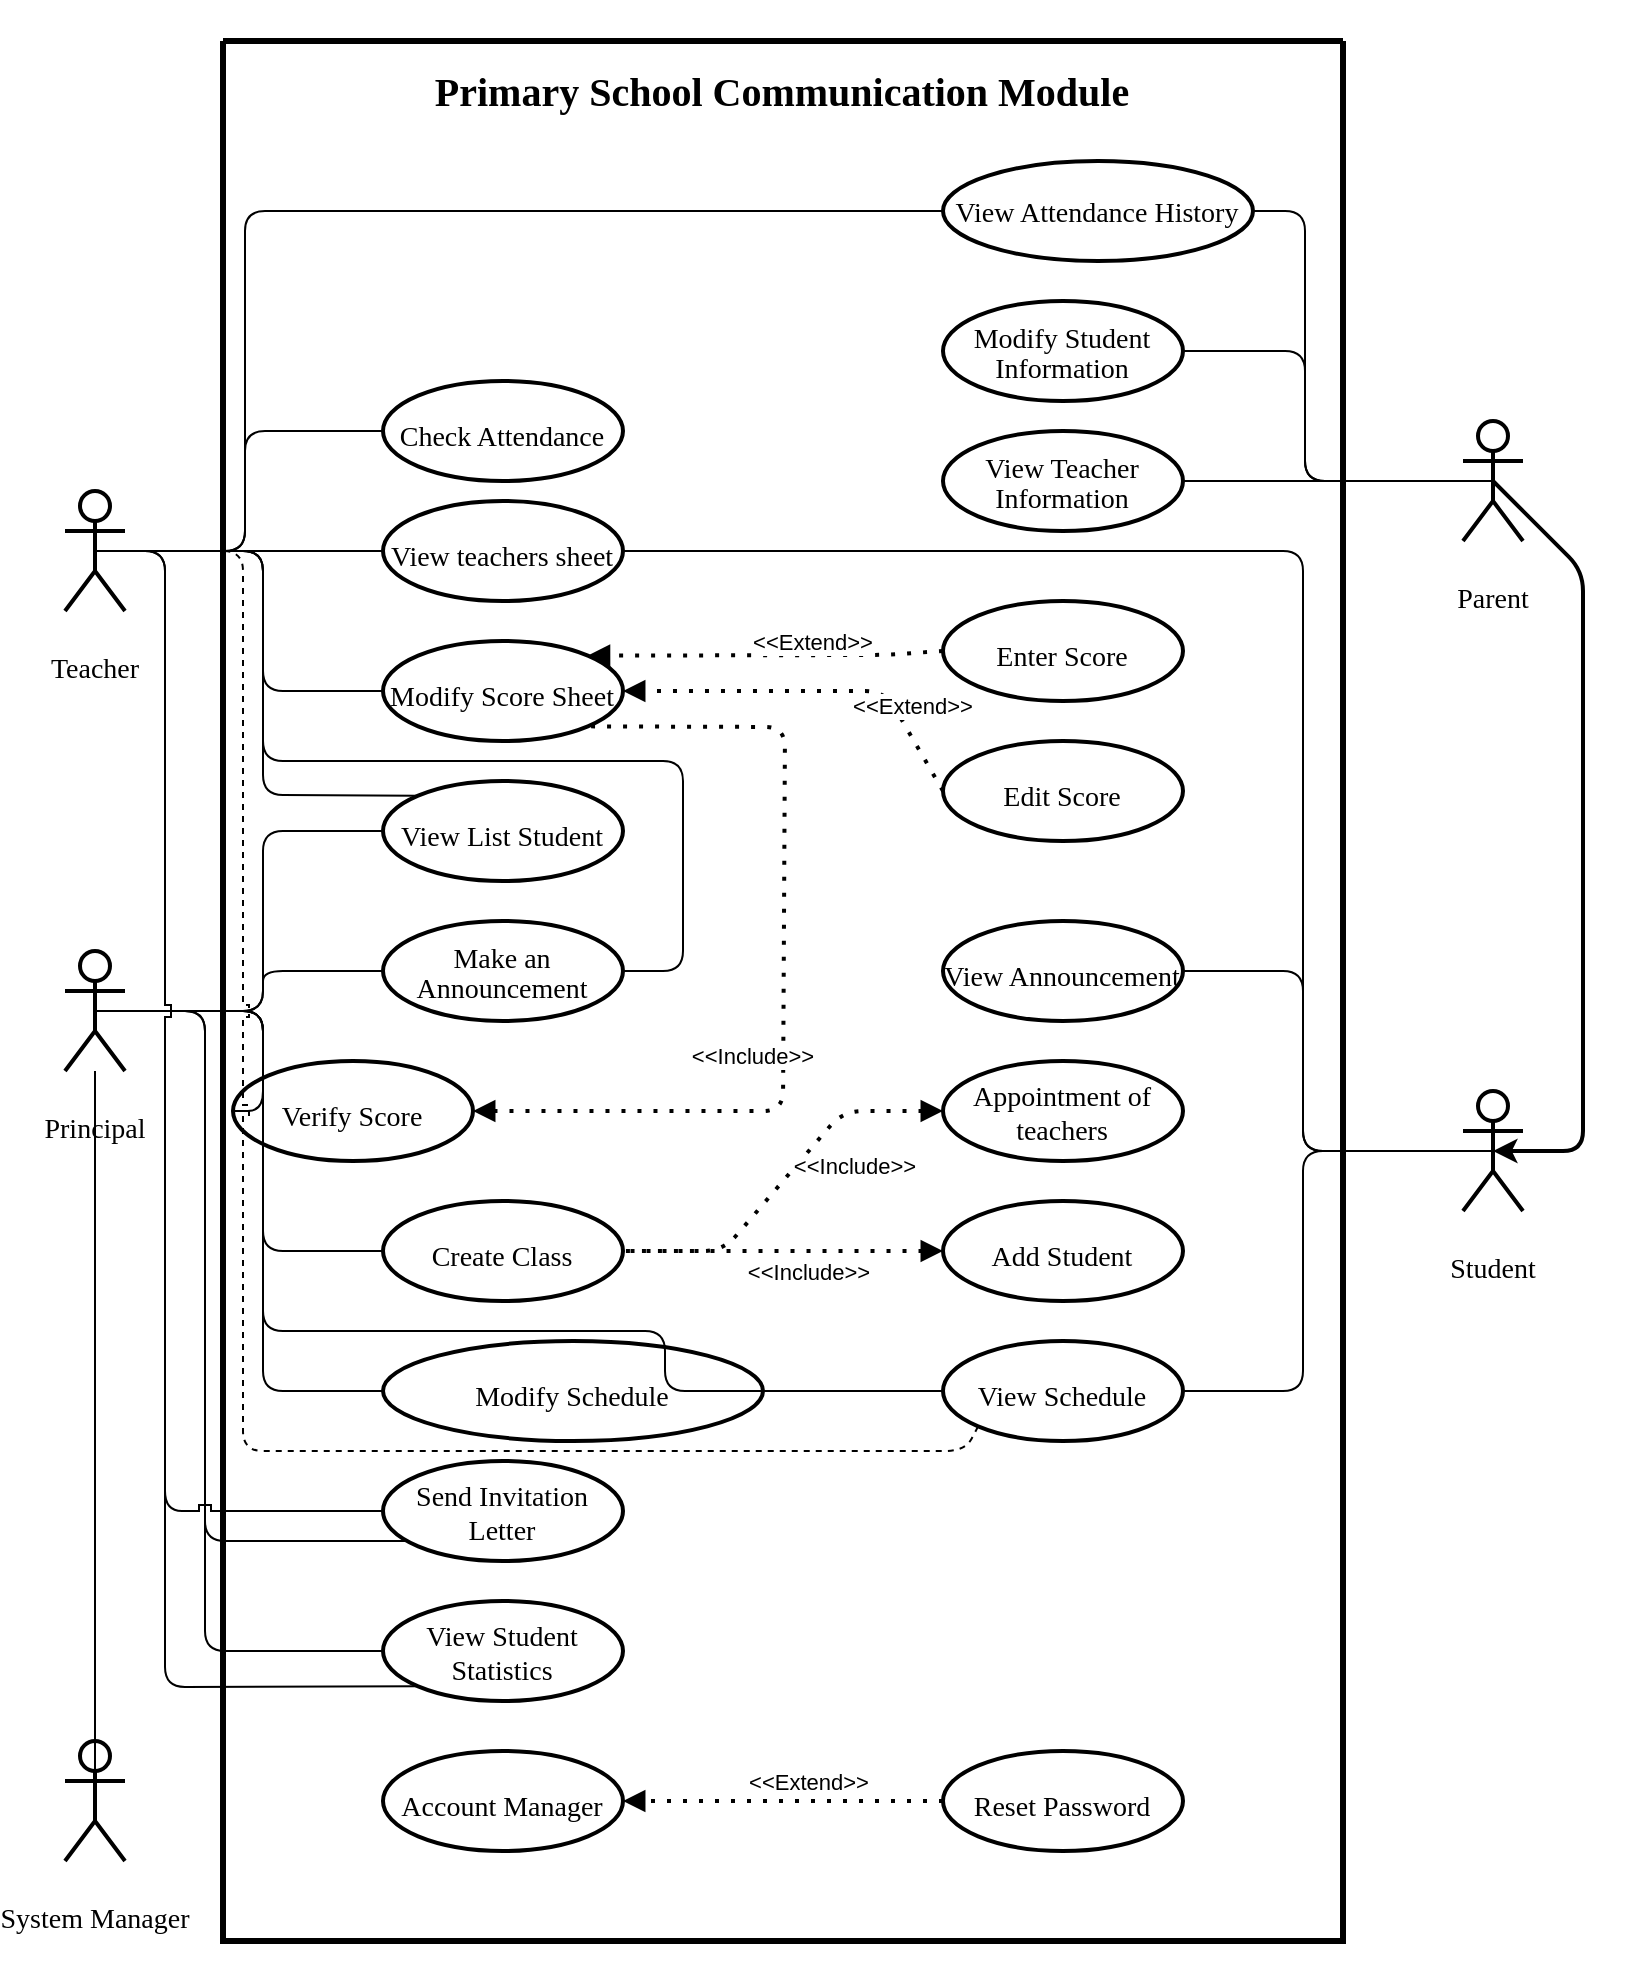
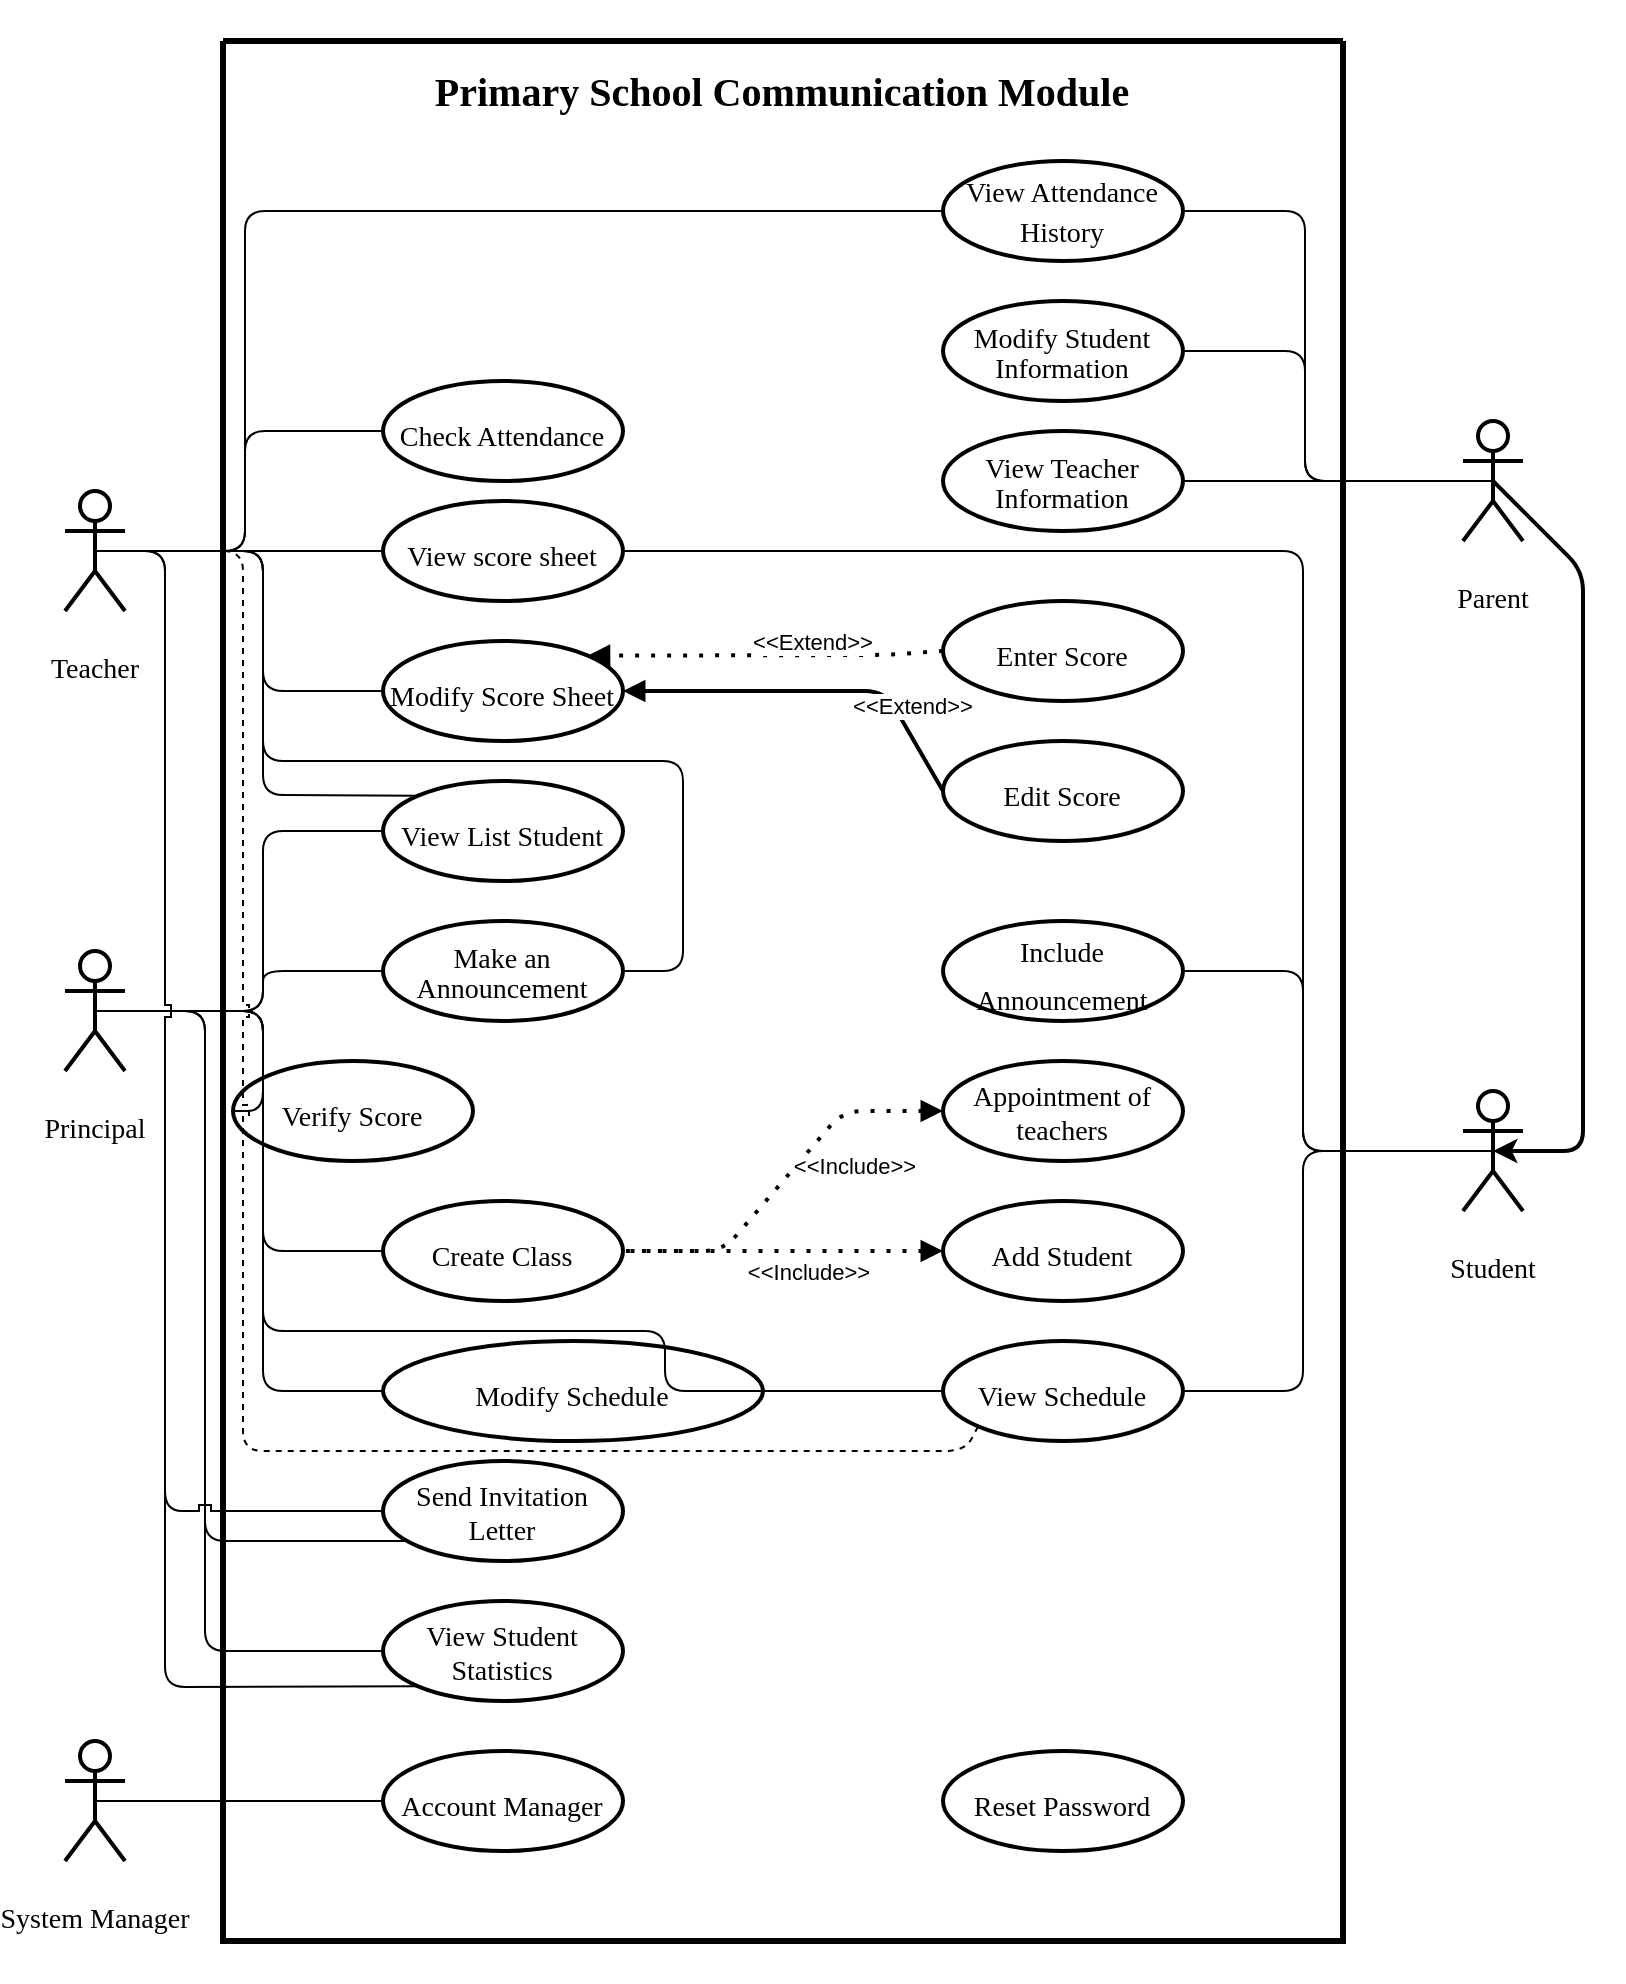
(1098, 211) -> (1063, 211)
(503, 551) -> (503, 551)
(762, 691) -> (762, 691)
(1063, 971) -> (1063, 971)
(781, 1101) -> none
(95, 1421) -> (248, 1801)
(649, 1801) -> none
